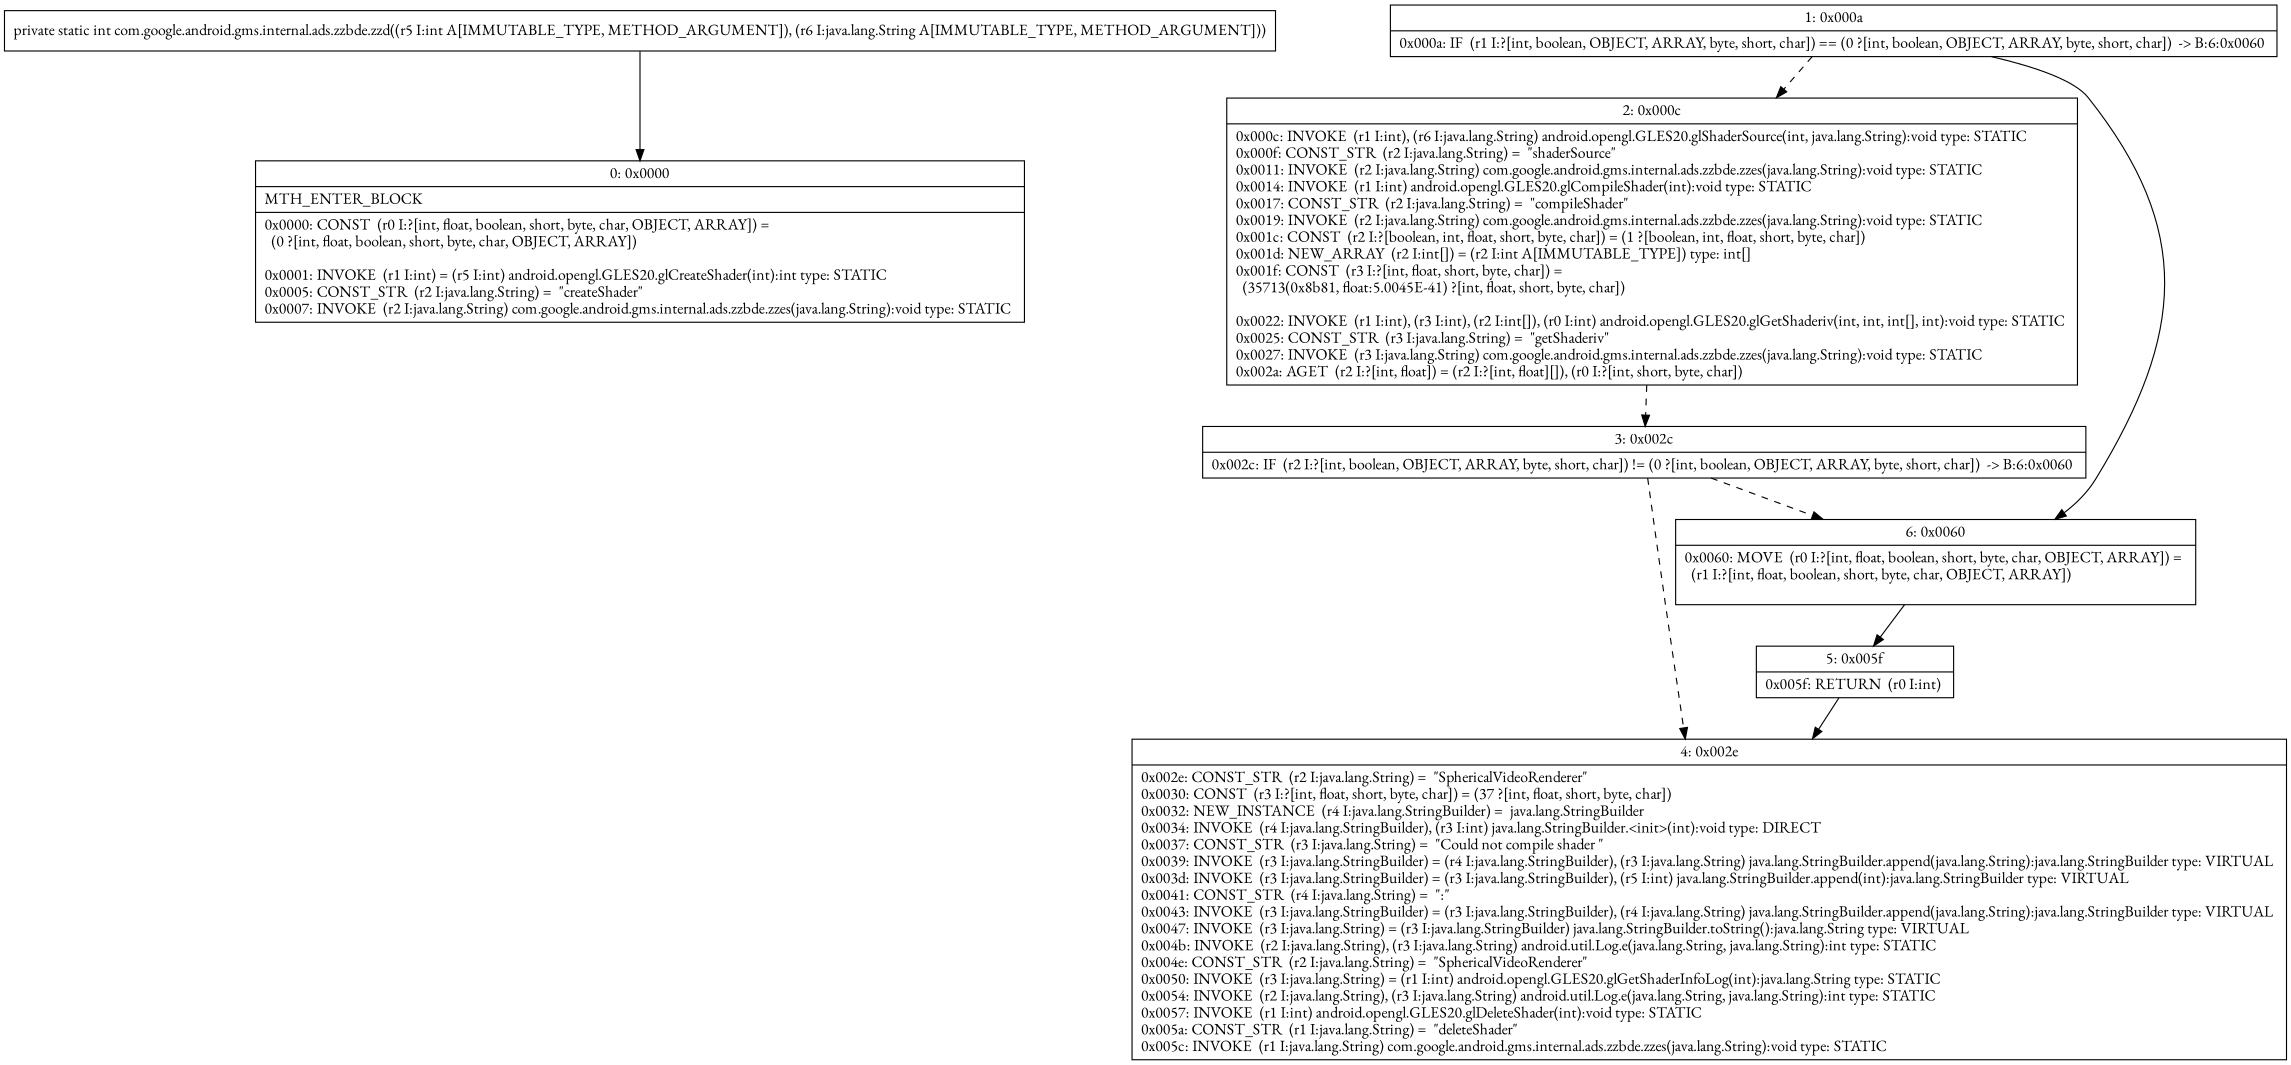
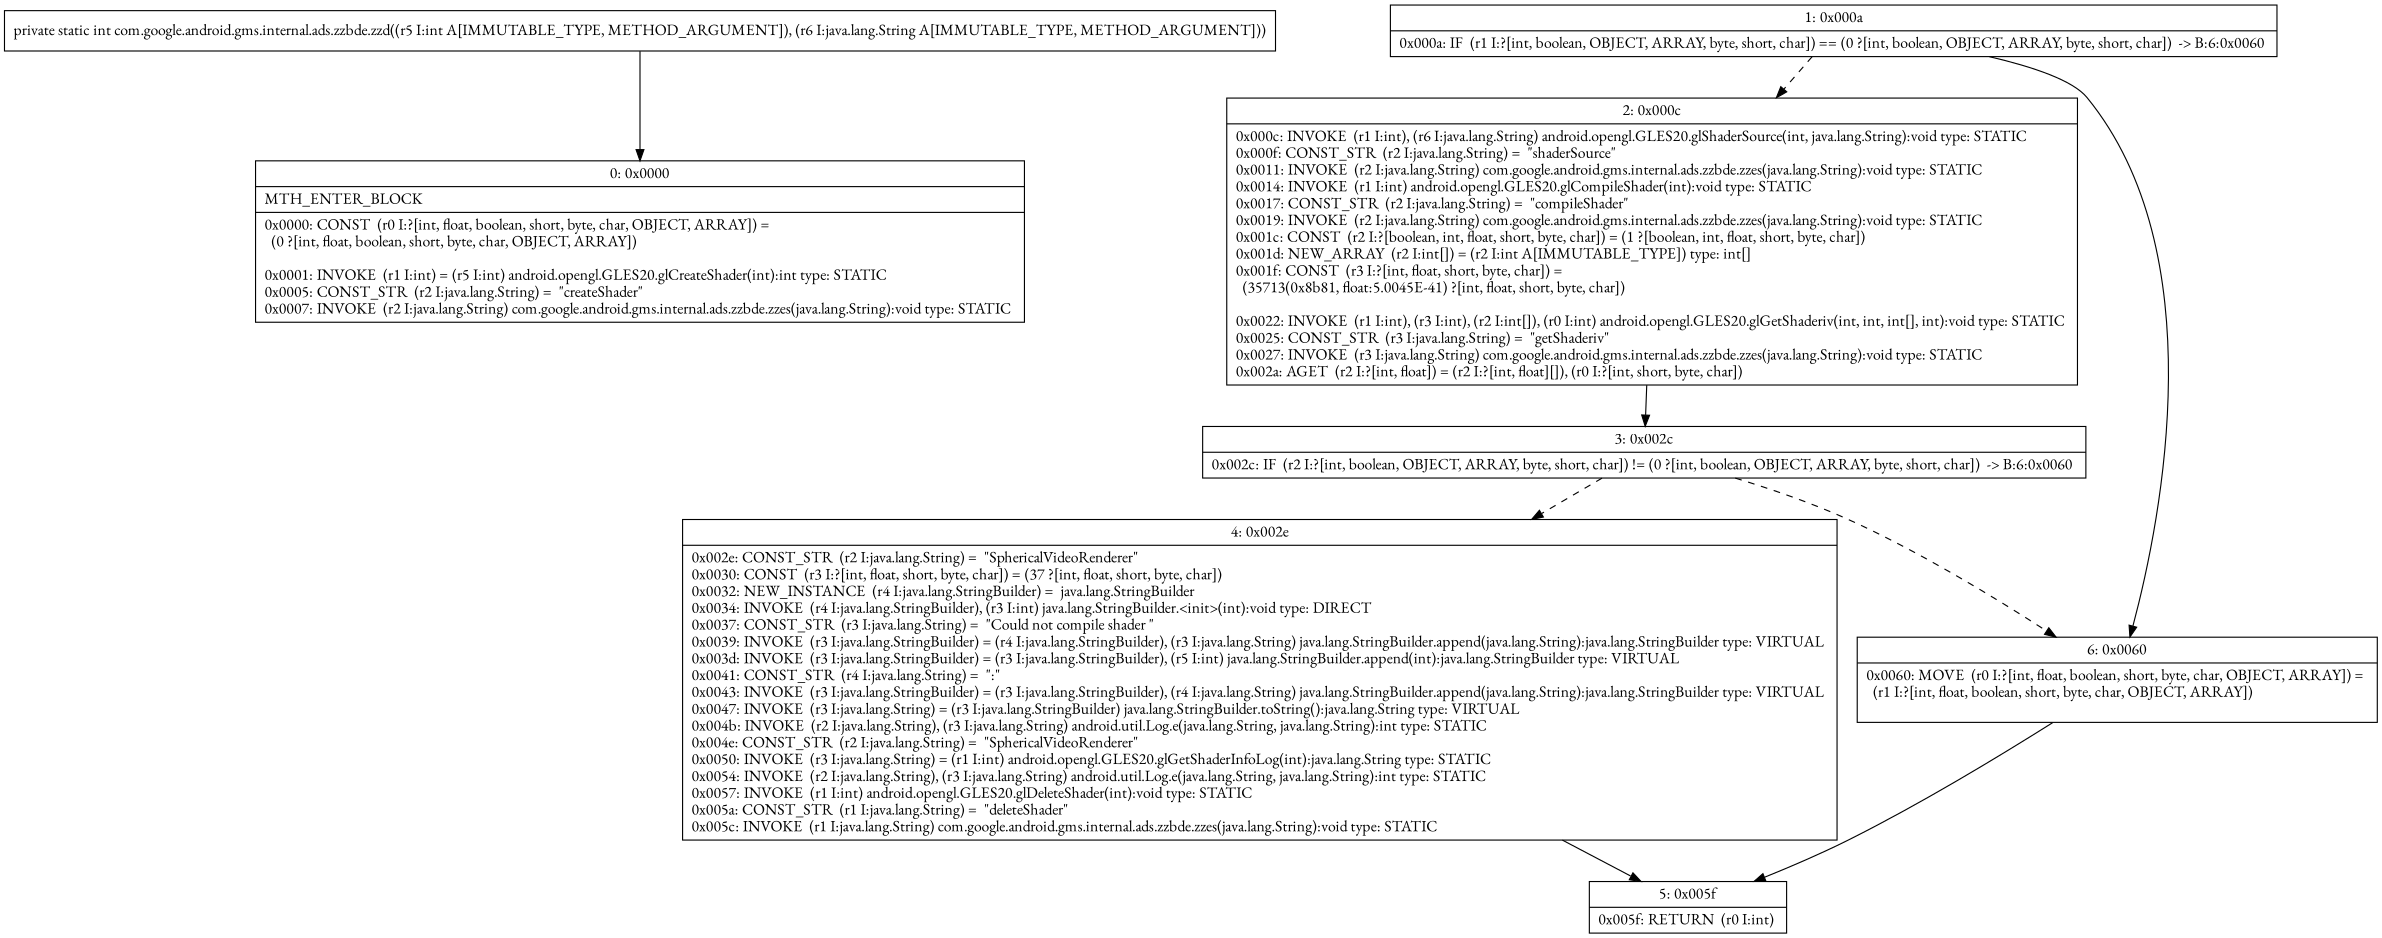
(1646, 400) -> (1646, 400)
(1829, 714) -> (1597, 858)
